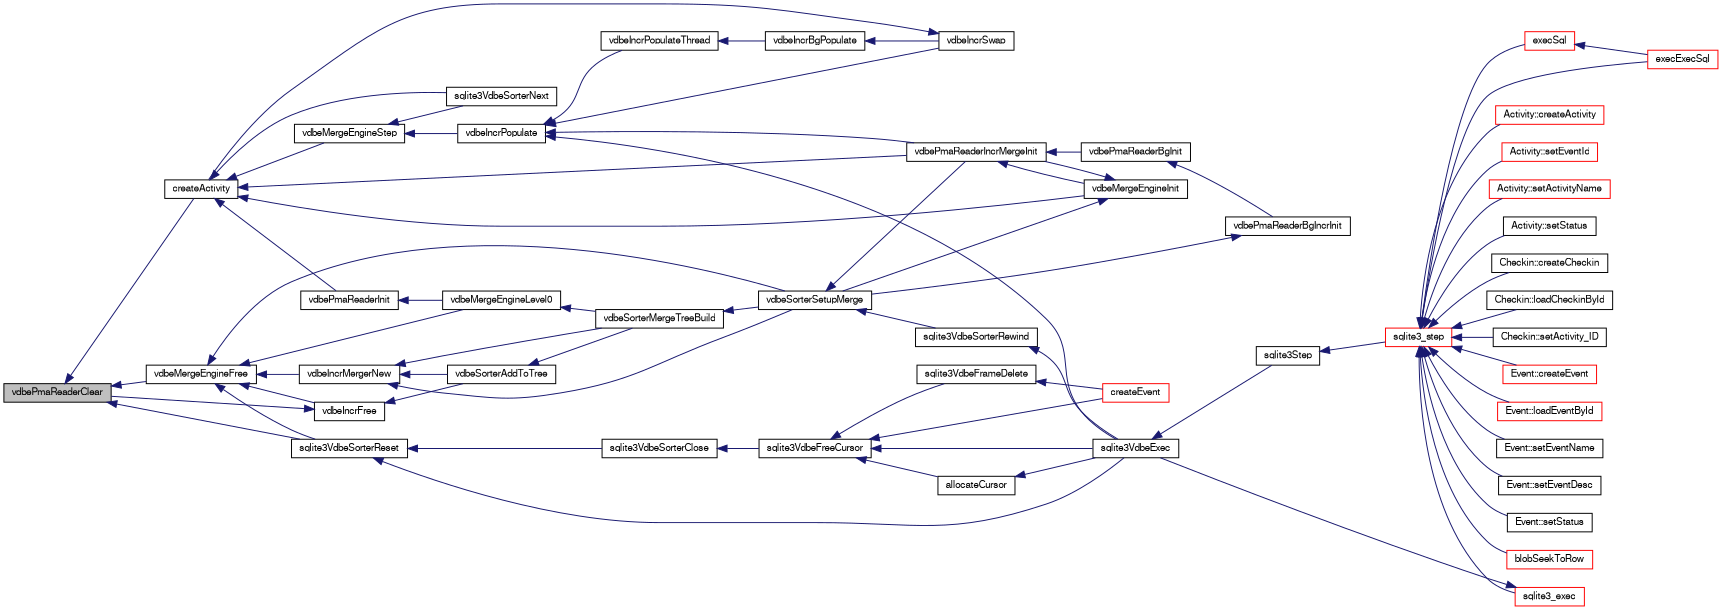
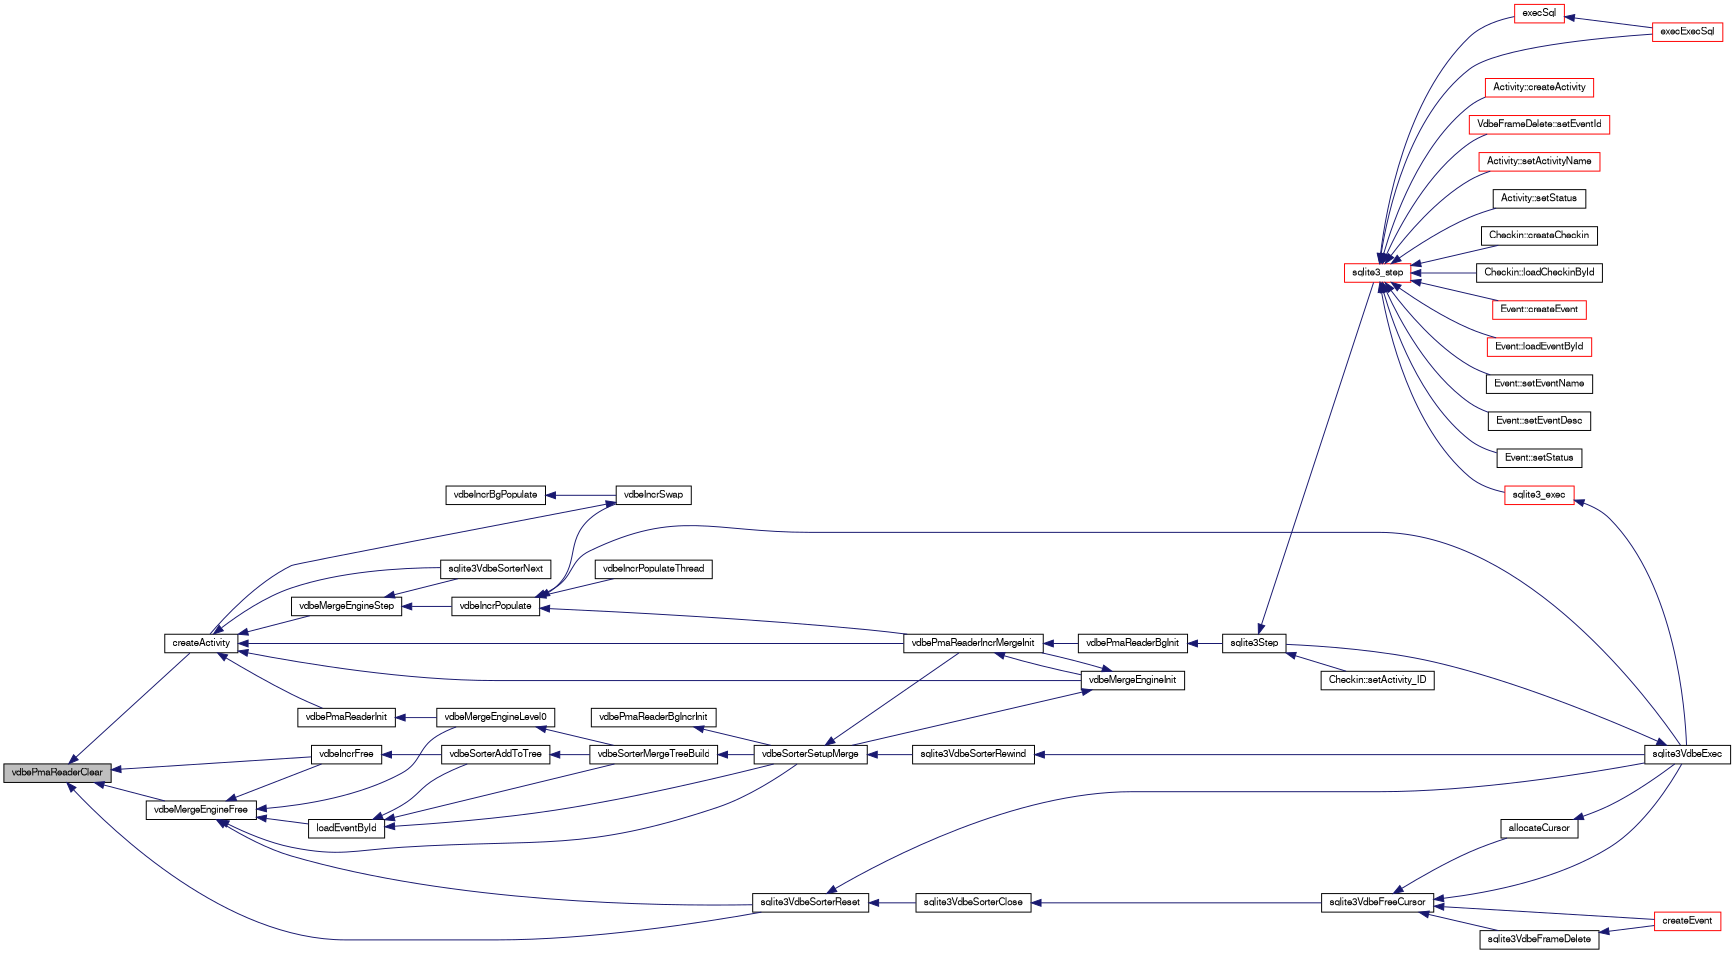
(747, 41) -> none
(1550, 152) -> (1540, 125)
(1226, 189) -> (1210, 644)
(1478, 337) -> (1321, 663)
(350, 374) -> (347, 829)
(208, 402) -> (216, 763)
(1550, 560) -> none
